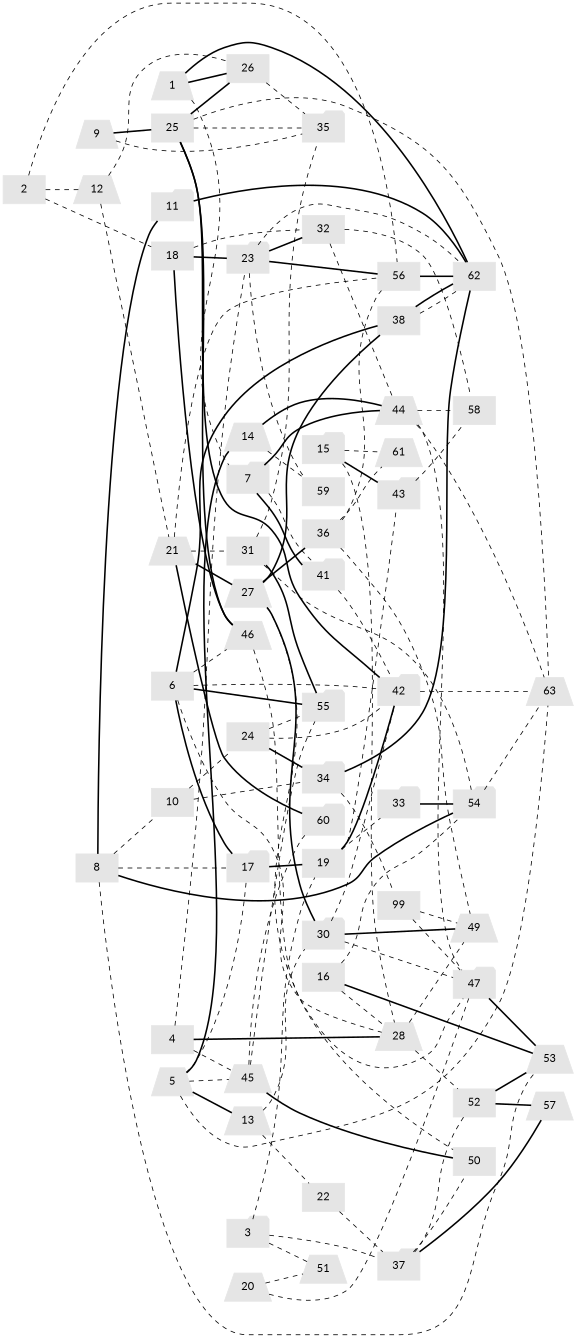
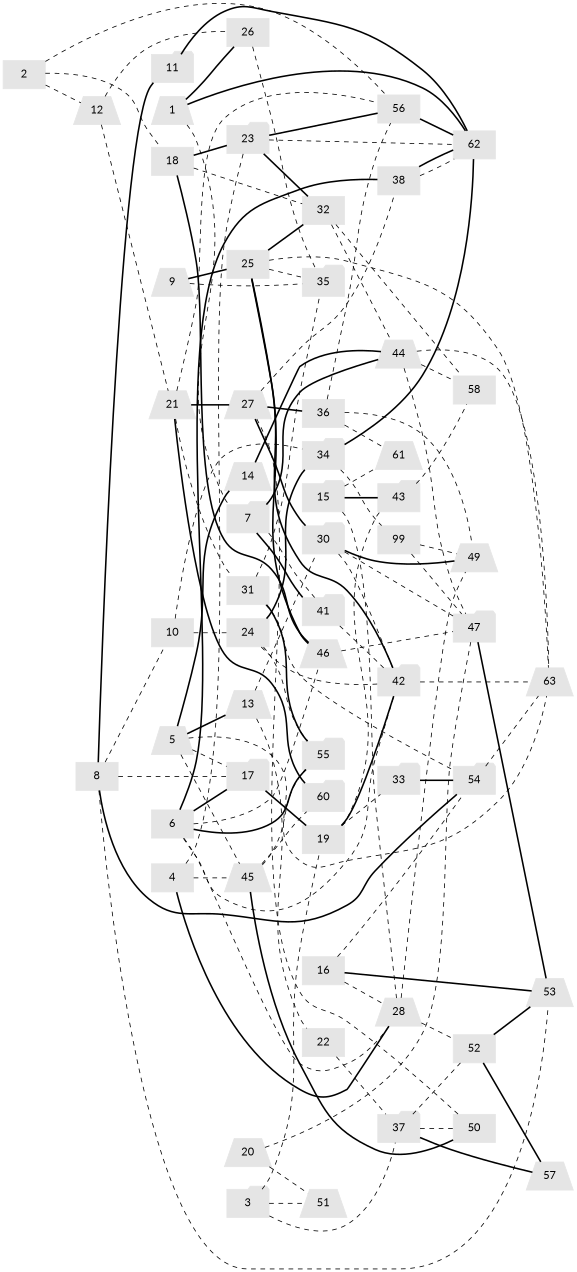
(210, 98) -> (286, 237)
(293, 446) -> (338, 315)
(323, 492) -> none
